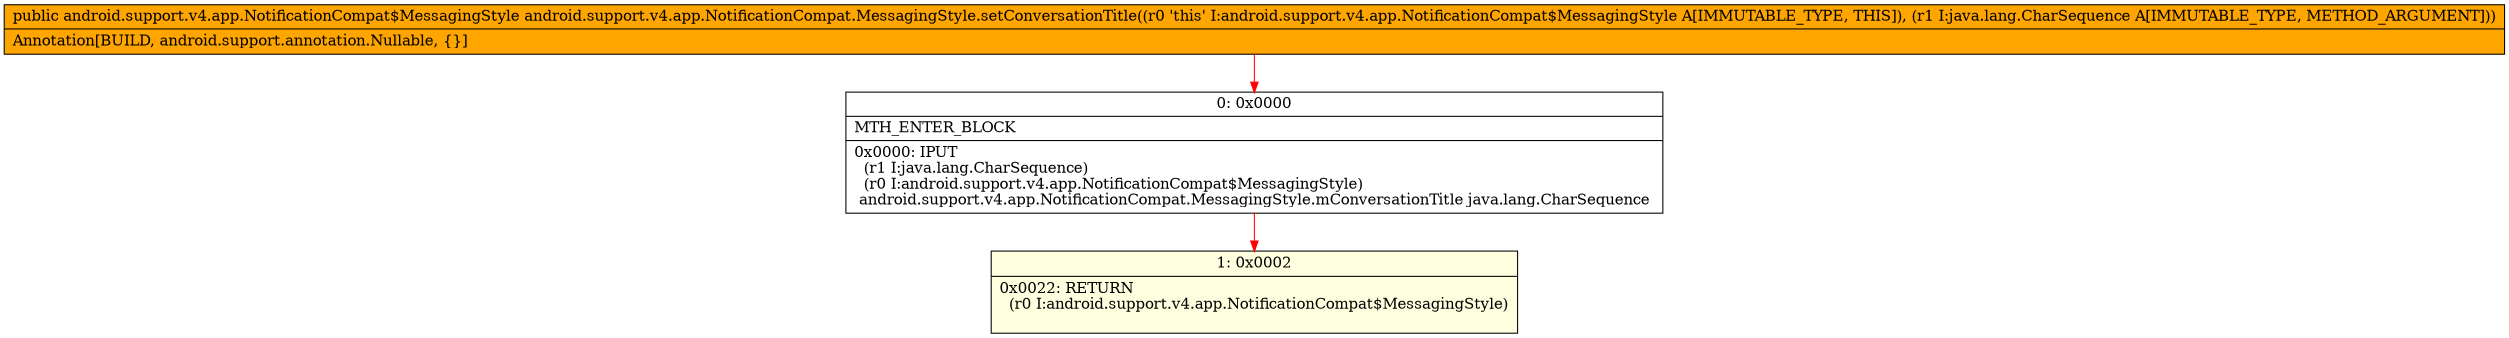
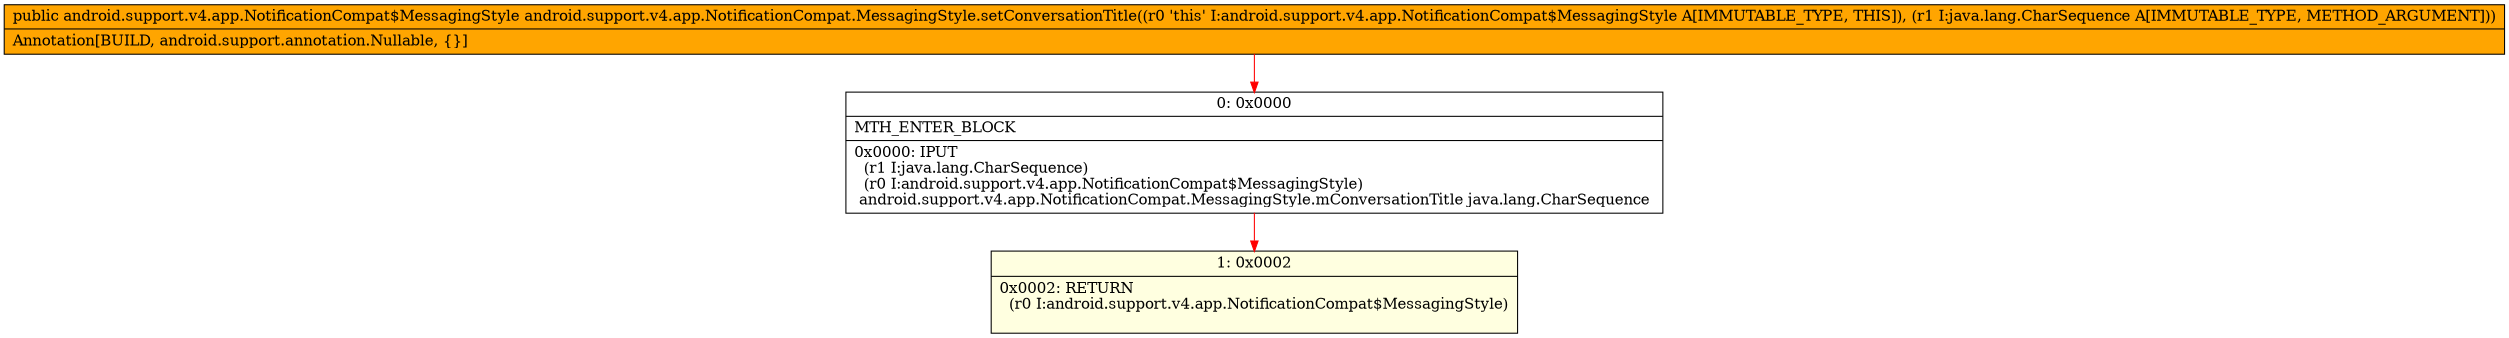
(1071, 288) -> (1071, 288)
